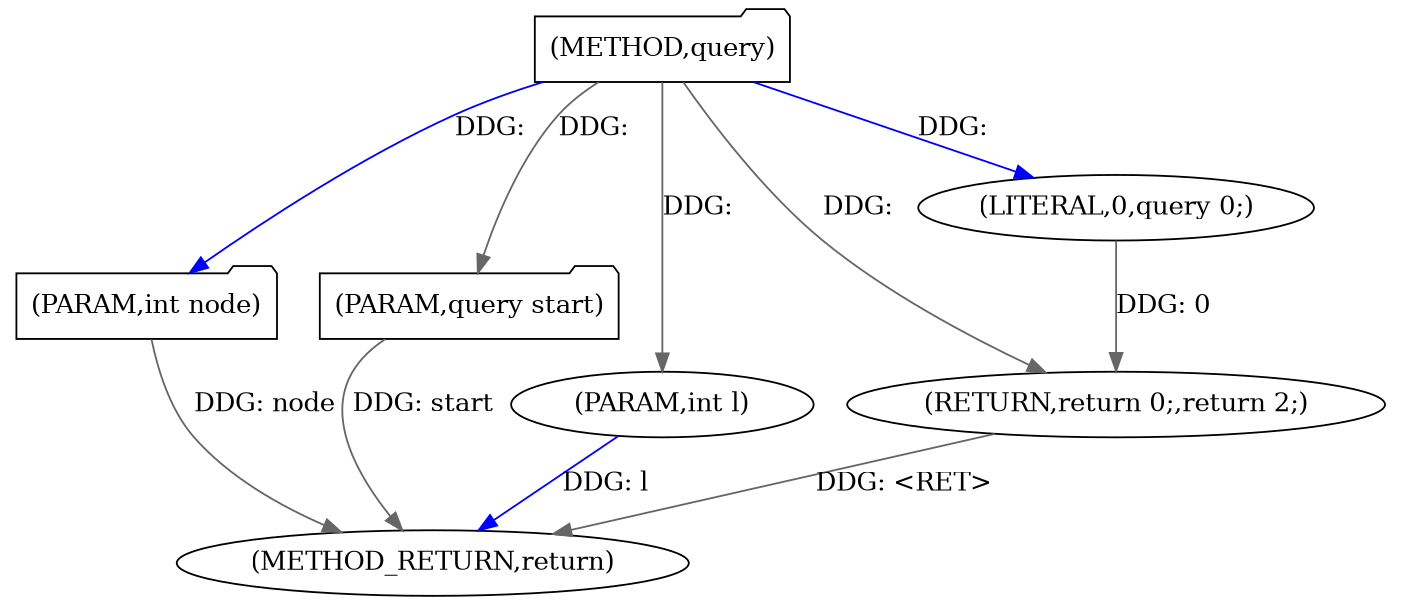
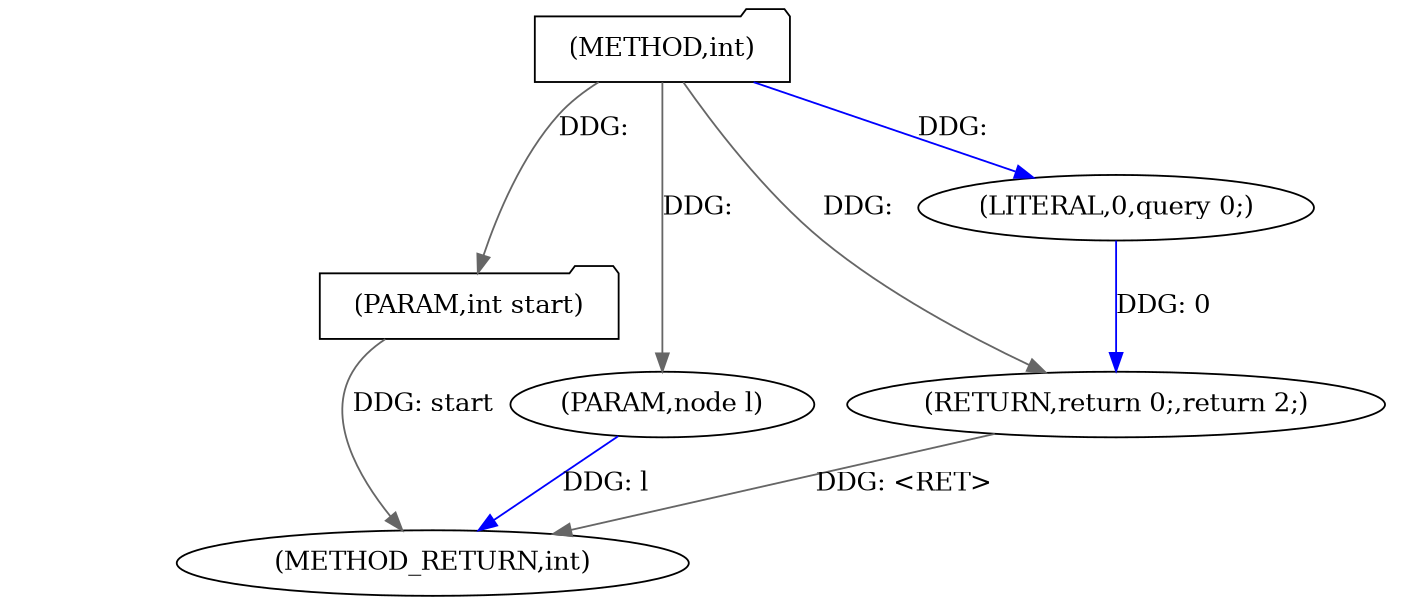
(662, 49) -> (662, 49)
(1116, 297) -> (1116, 297)
(147, 306) -> none
(469, 306) -> (469, 306)
(662, 405) -> (662, 405)
(433, 563) -> (433, 563)
